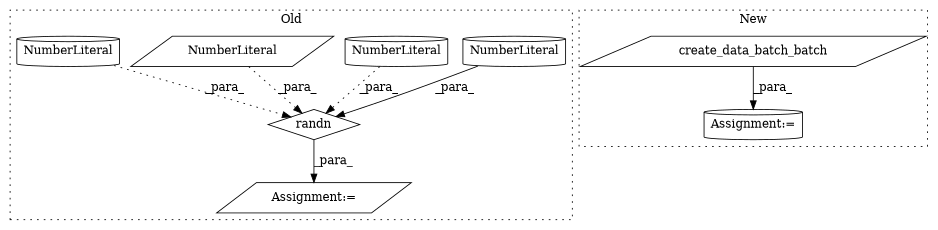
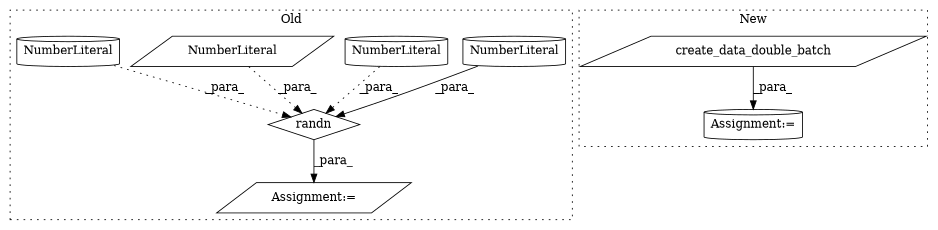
(753, 51) -> (753, 51)
